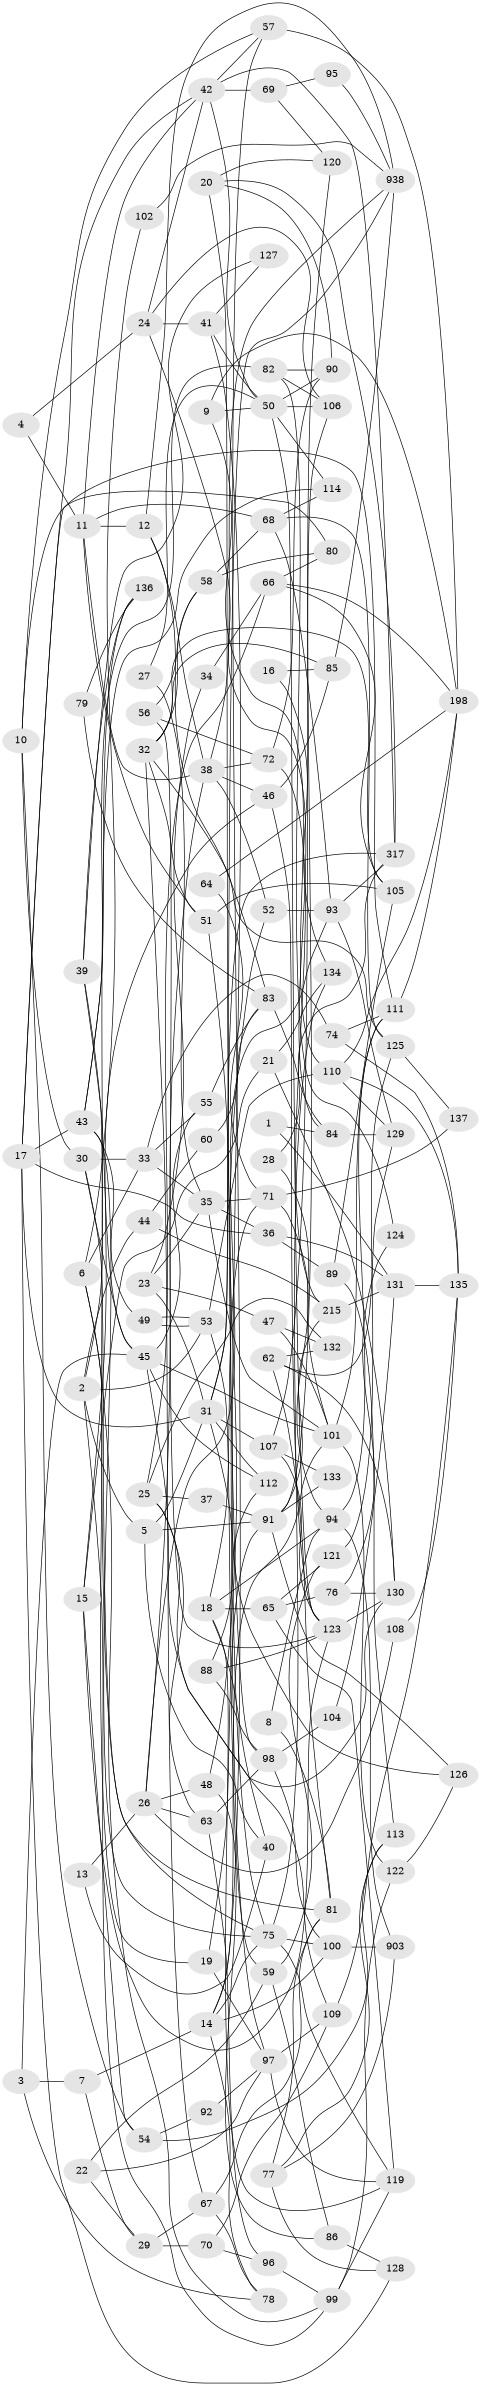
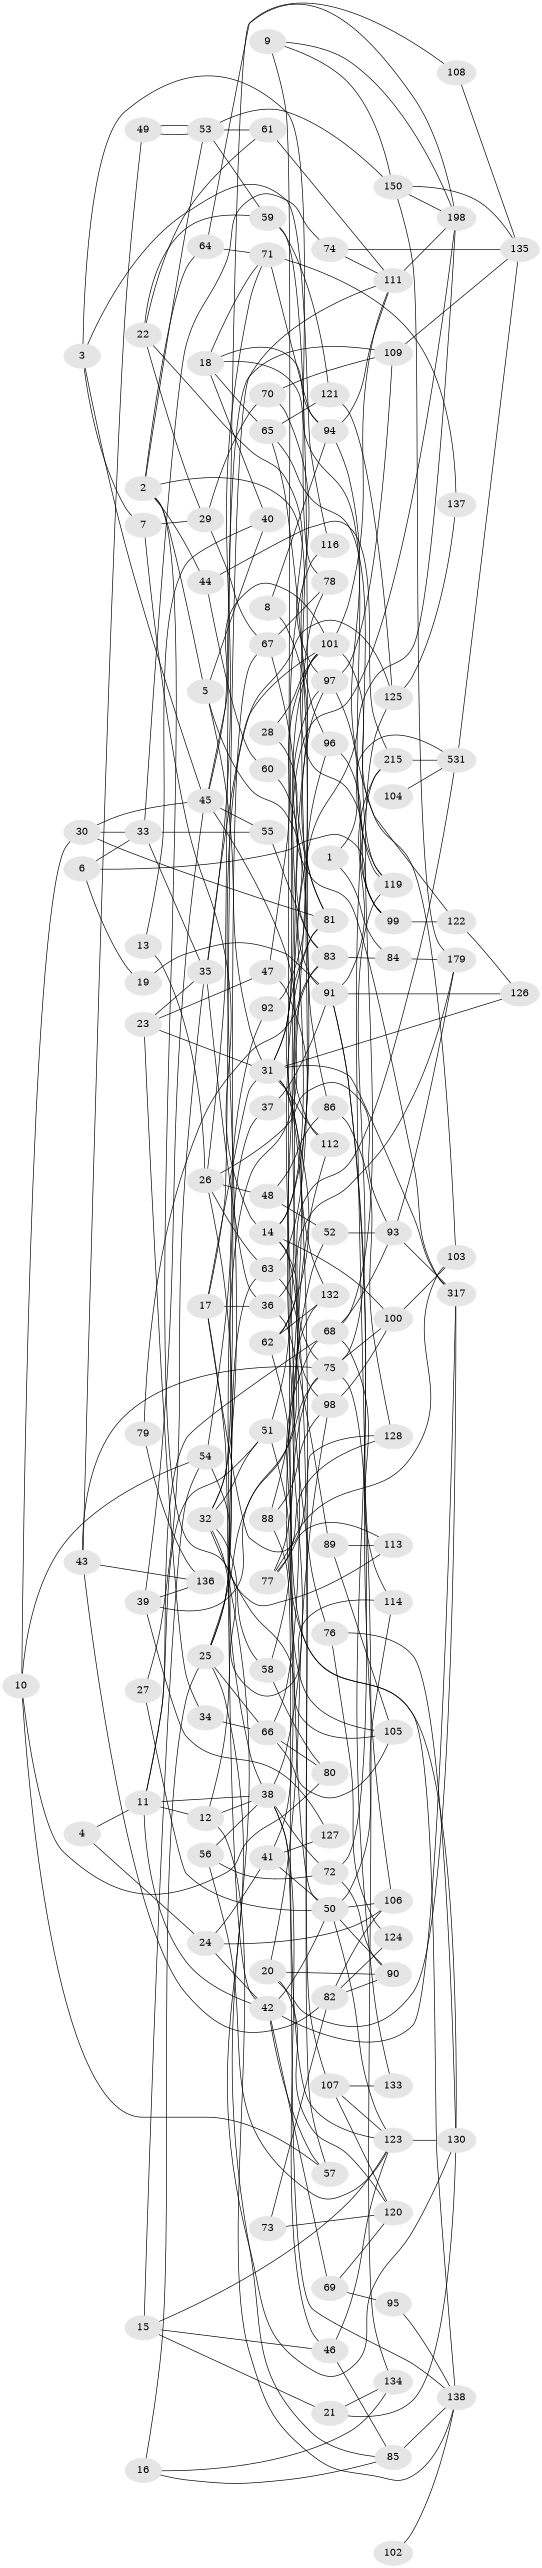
none -> (268, 130)
(395, 181) -> (457, 2398)
(440, 327) -> (377, 636)
none -> (162, 364)
none -> (330, 546)
(177, 649) -> (238, 1824)
(264, 729) -> none
(112, 771) -> none
(332, 1072) -> (393, 187)
(395, 1135) -> (457, 960)
(52, 1140) -> none
(395, 1286) -> (457, 760)
(301, 1738) -> none
(395, 1947) -> (457, 1257)
(236, 2010) -> none
none -> (167, 2062)
none -> (268, 2229)
(364, 2241) -> none
